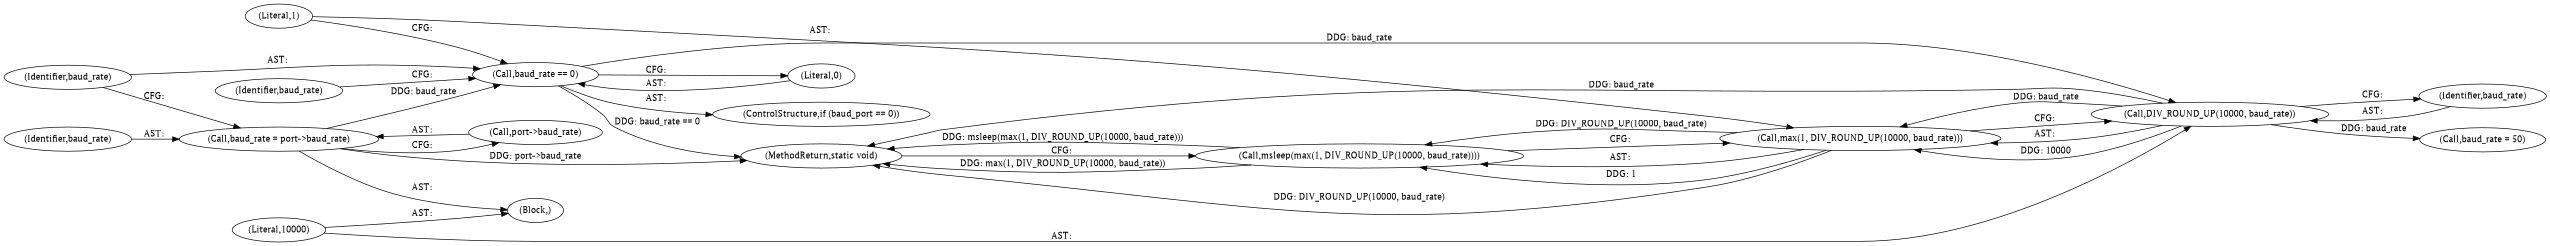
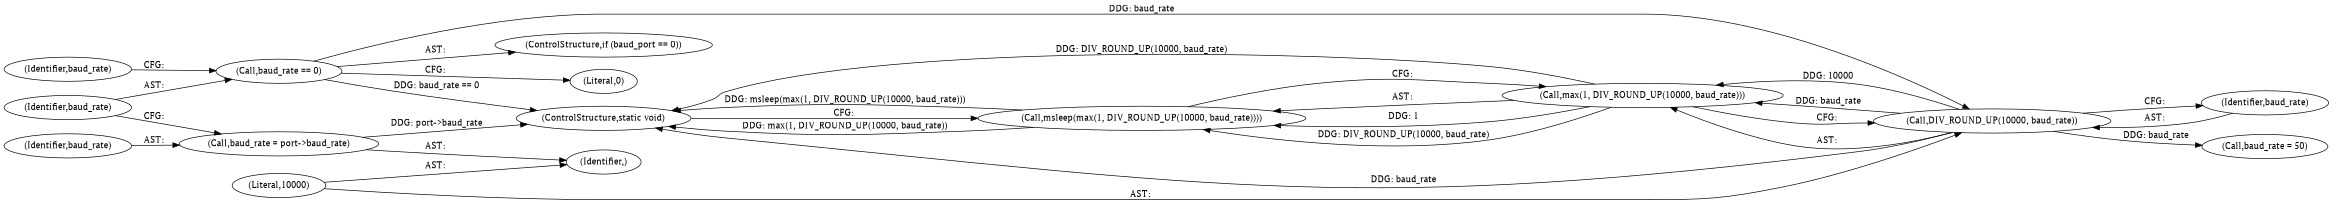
(279, 16) -> none
(688, 90) -> none
(410, 108) -> none
(535, 132) -> none
(821, 156) -> (604, 118)
(535, 210) -> (604, 162)
